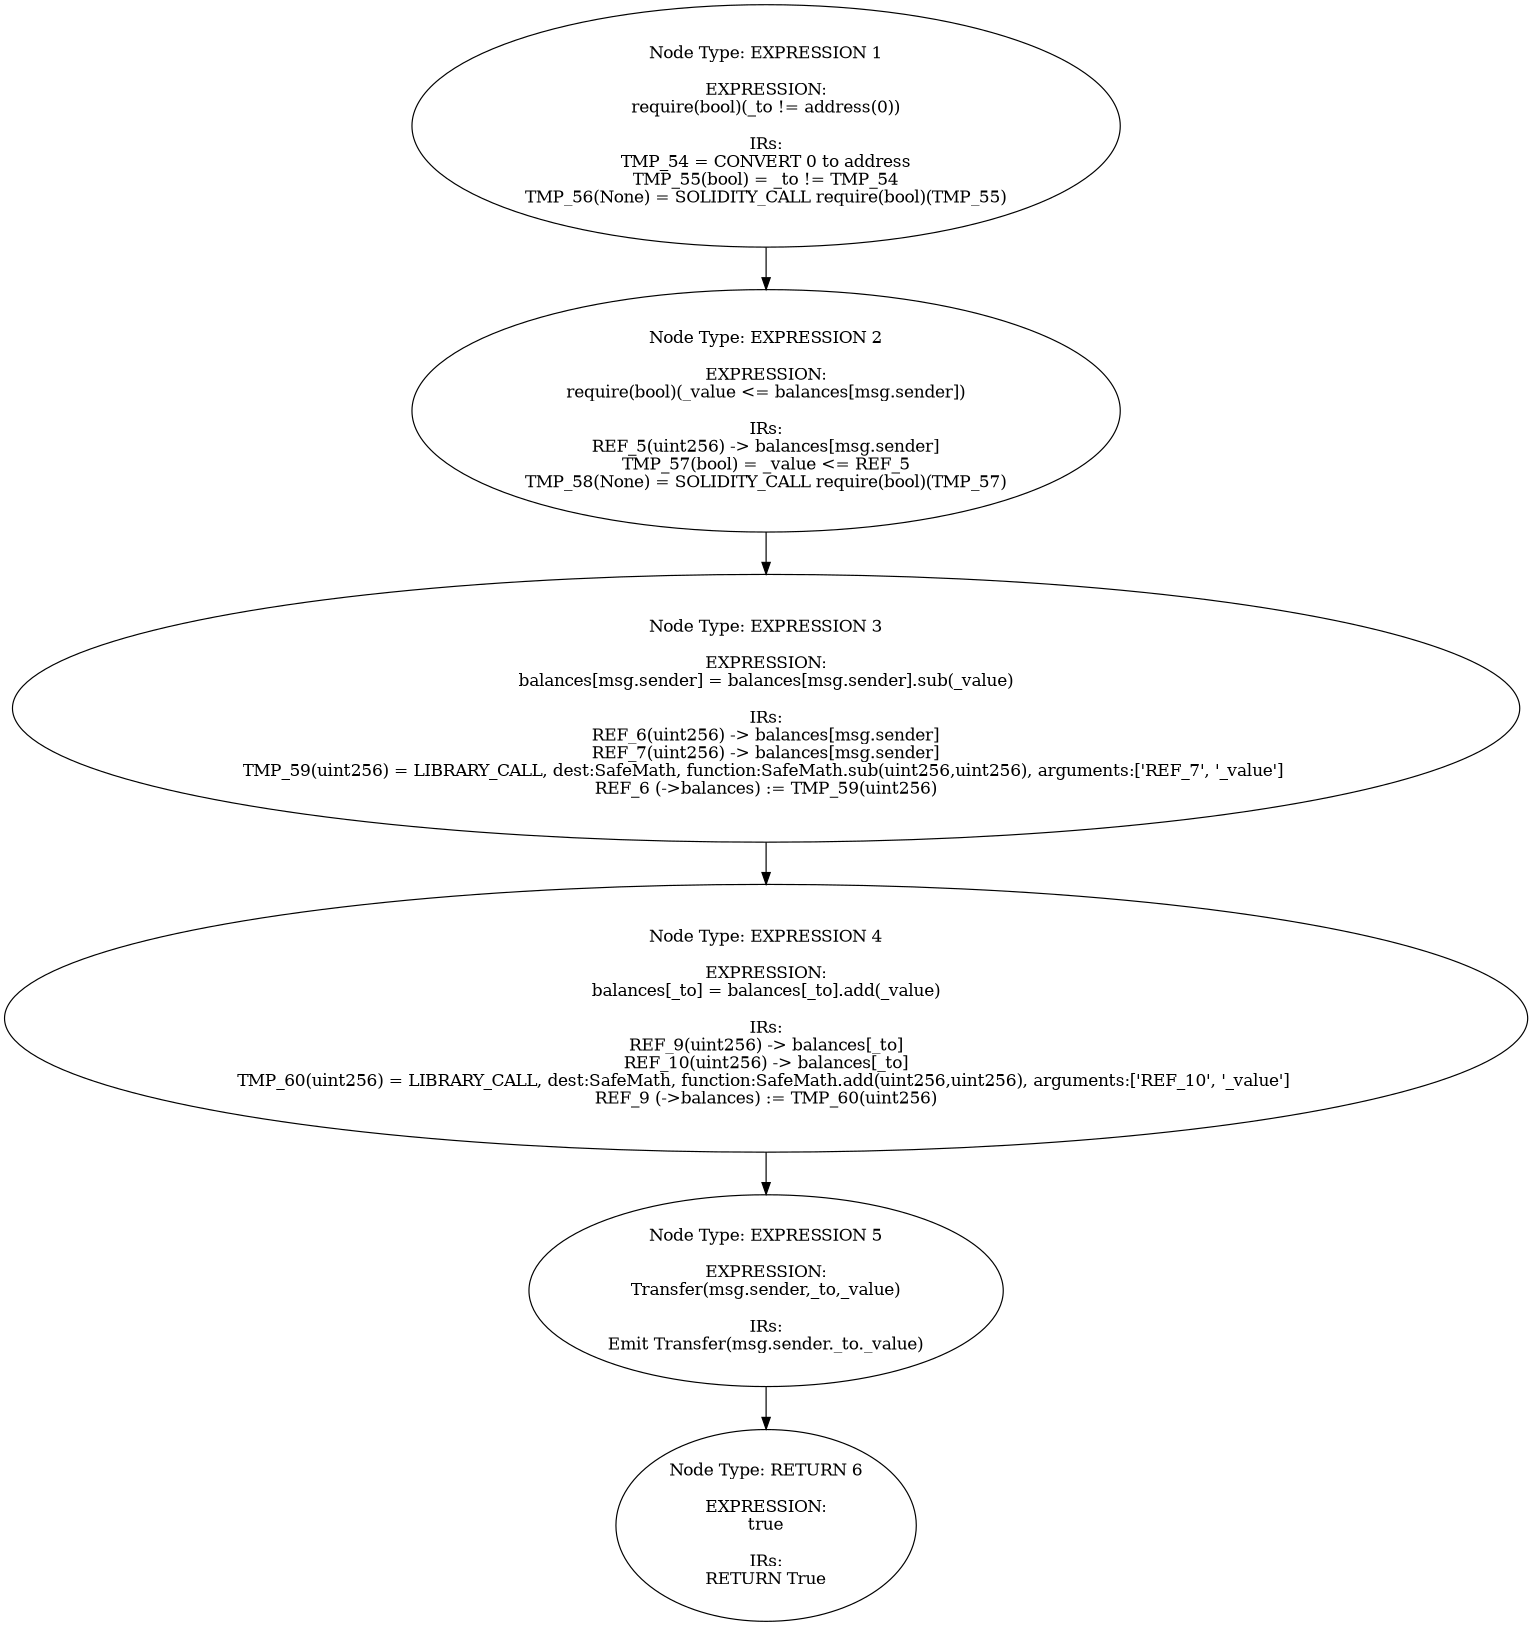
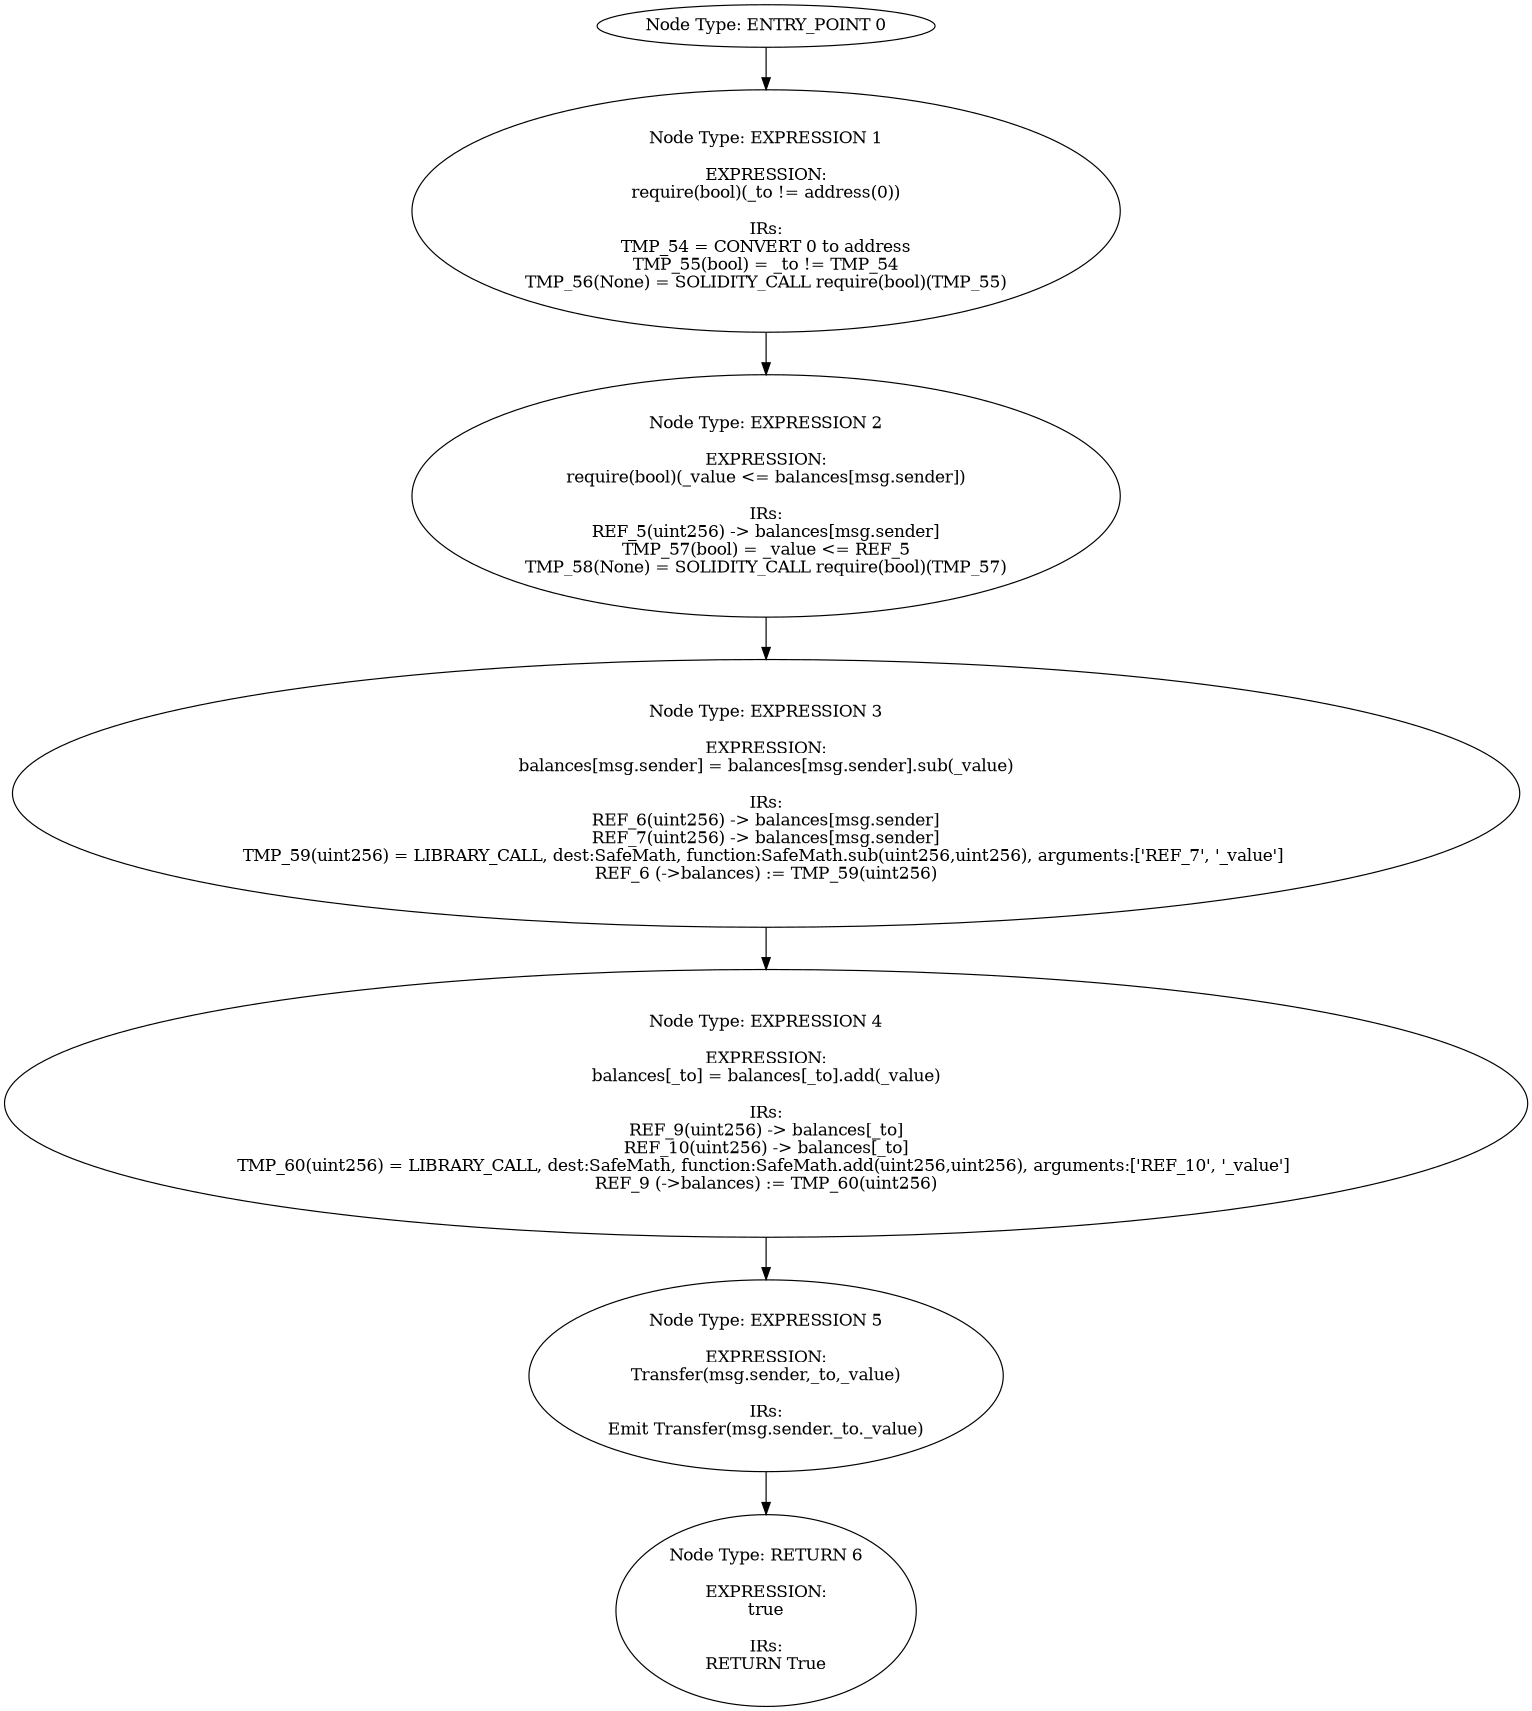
none -> (766, 26)
